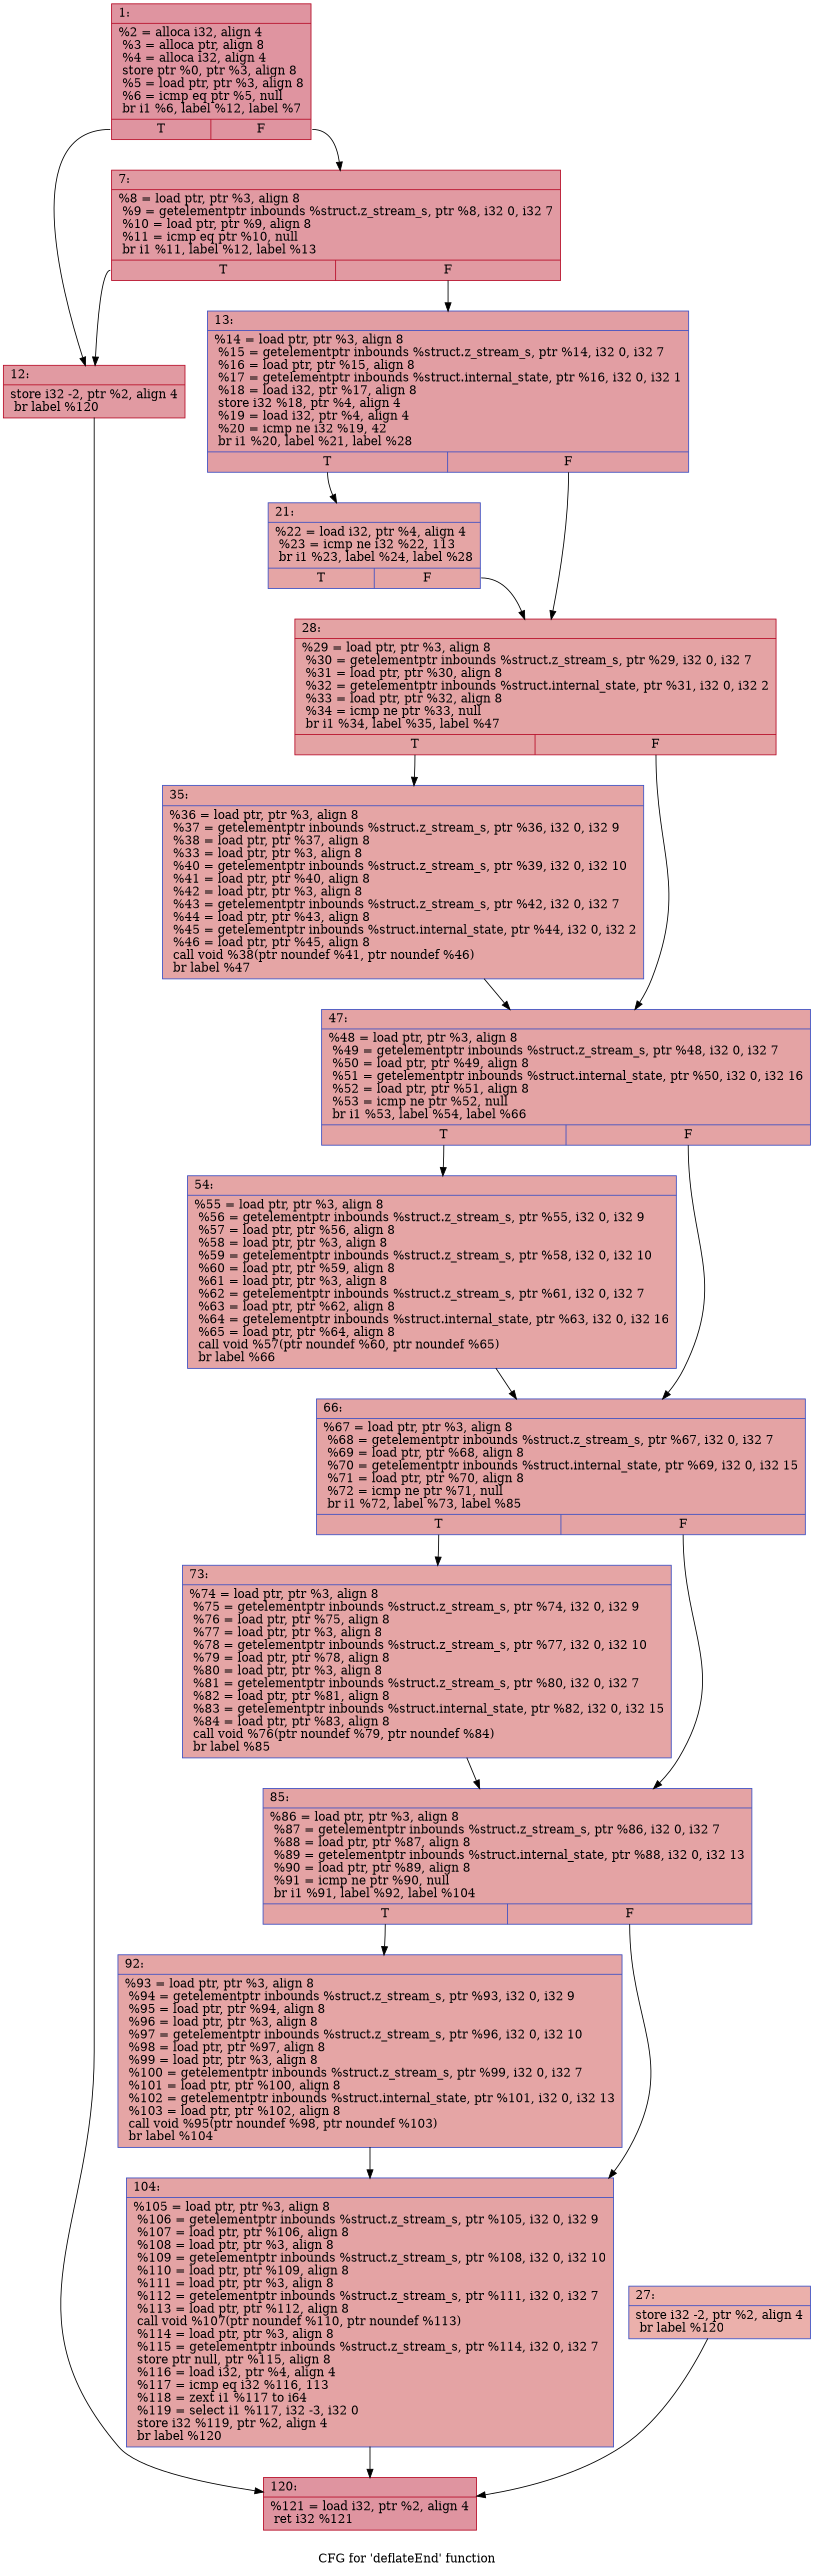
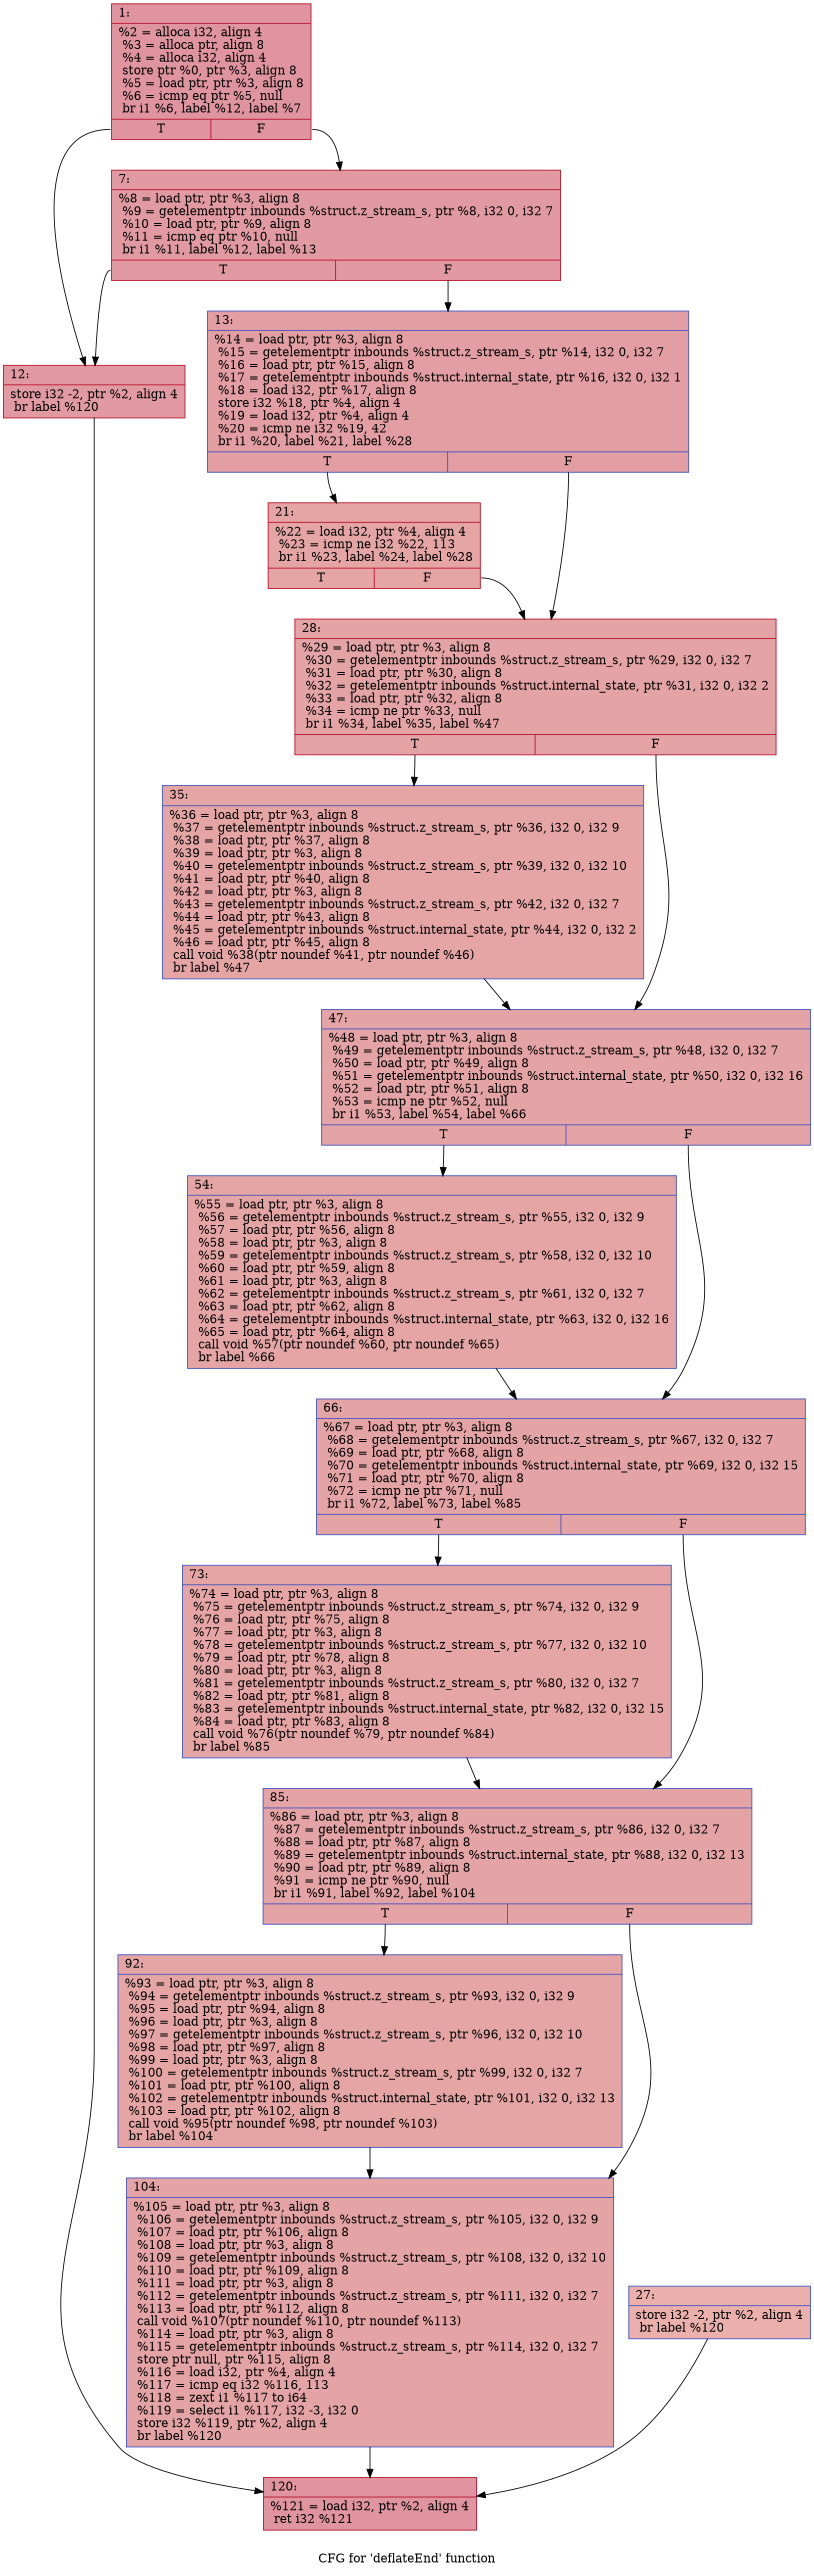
(374, 546) -> (374, 546)
(266, 854) -> (266, 854)
